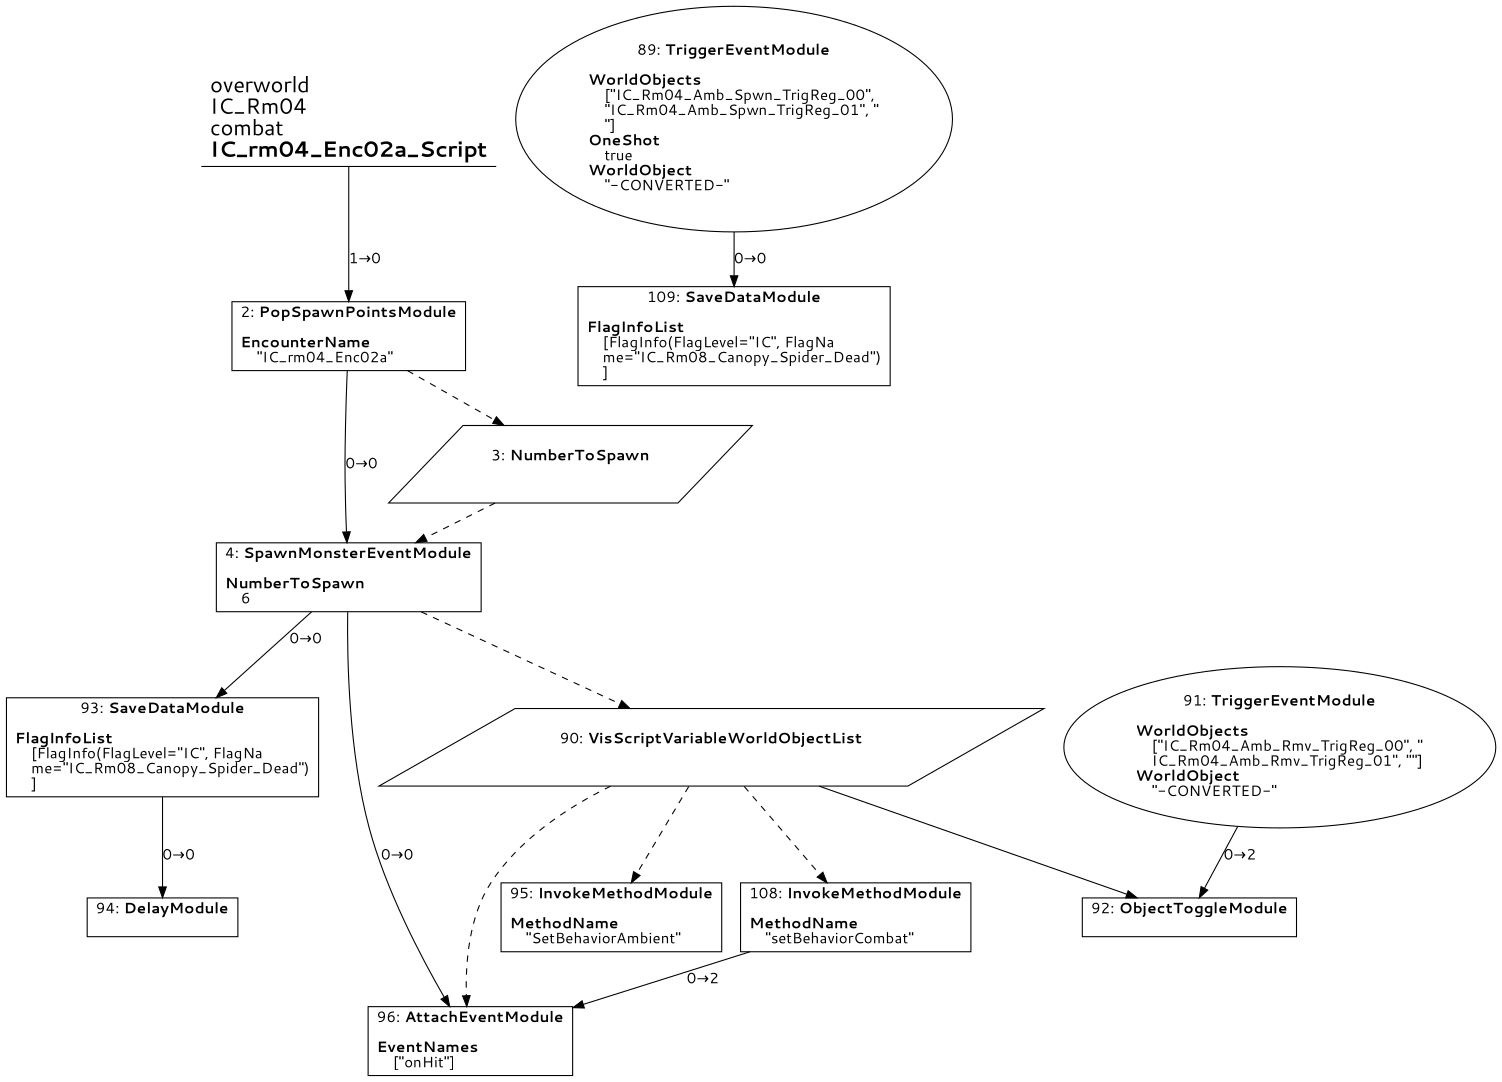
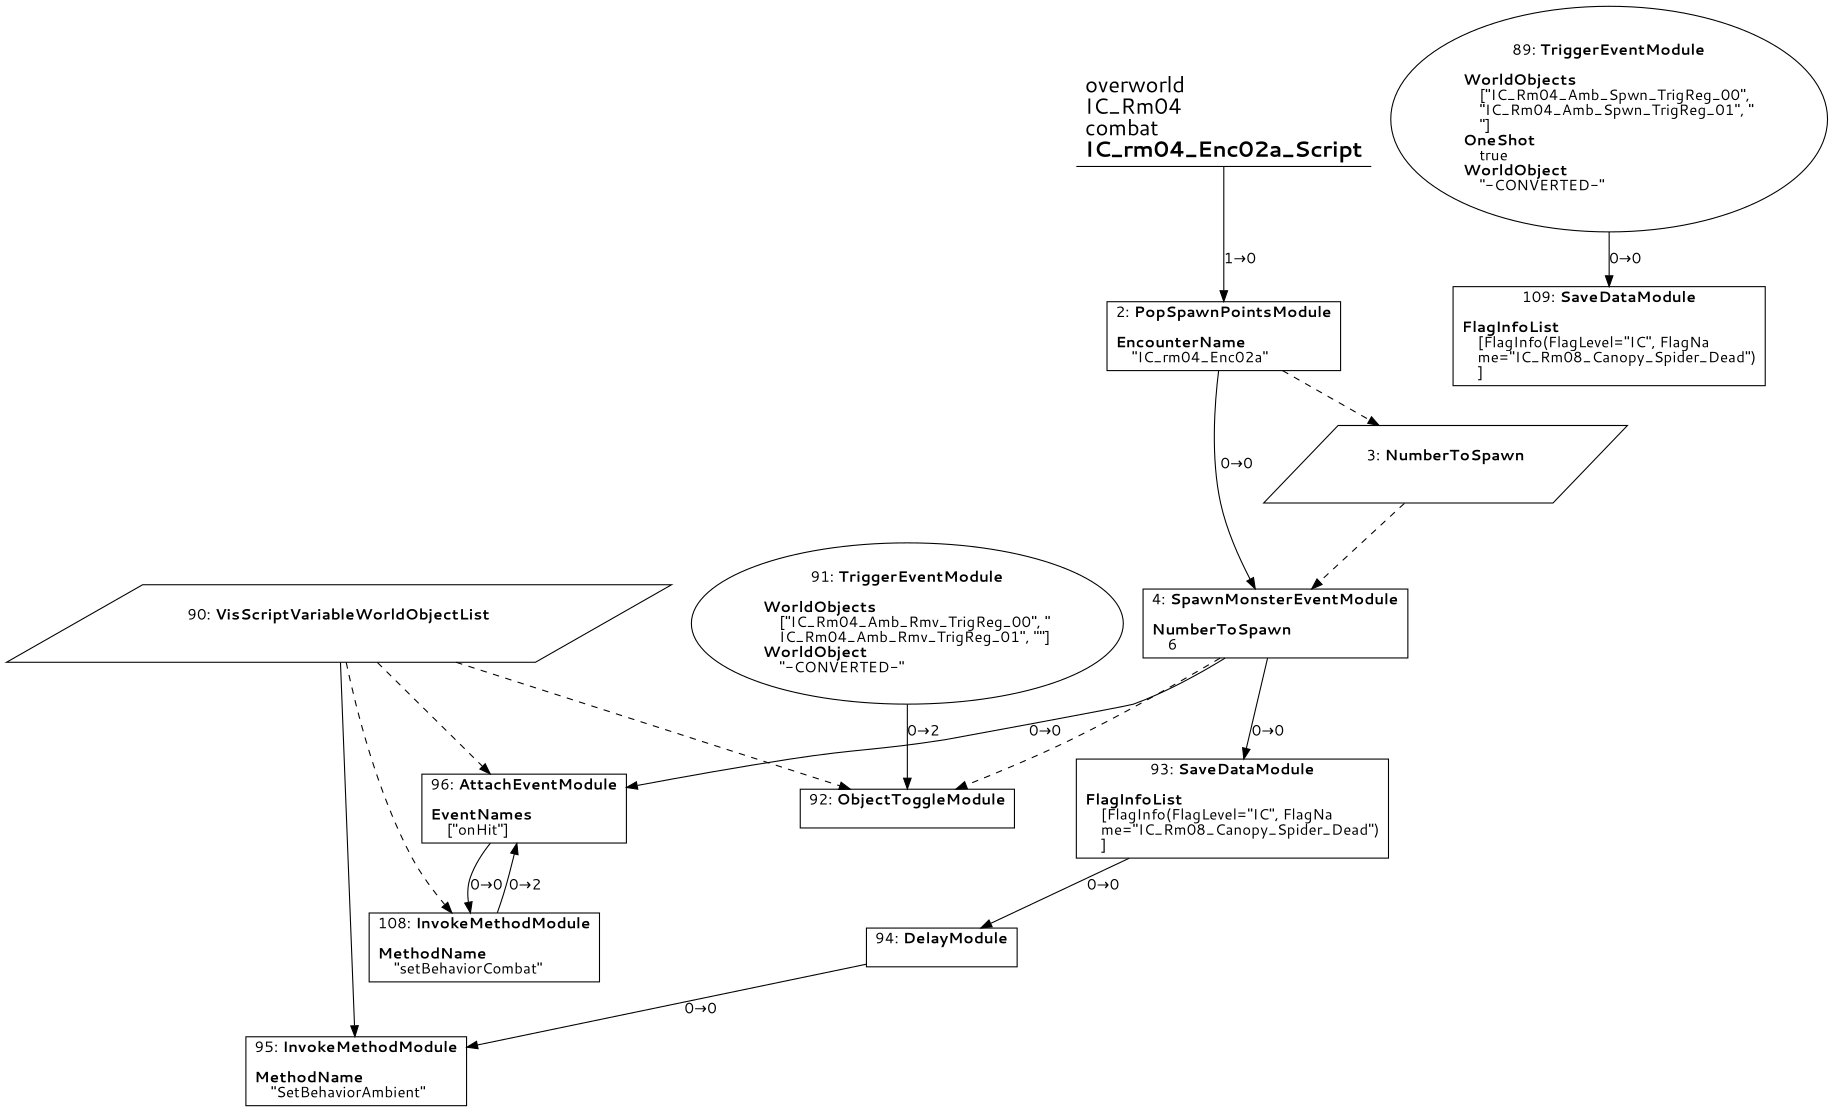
(521, 658) -> (1096, 727)
(663, 830) -> (347, 844)
(973, 840) -> (648, 724)
none -> (473, 871)
none -> (672, 1005)
